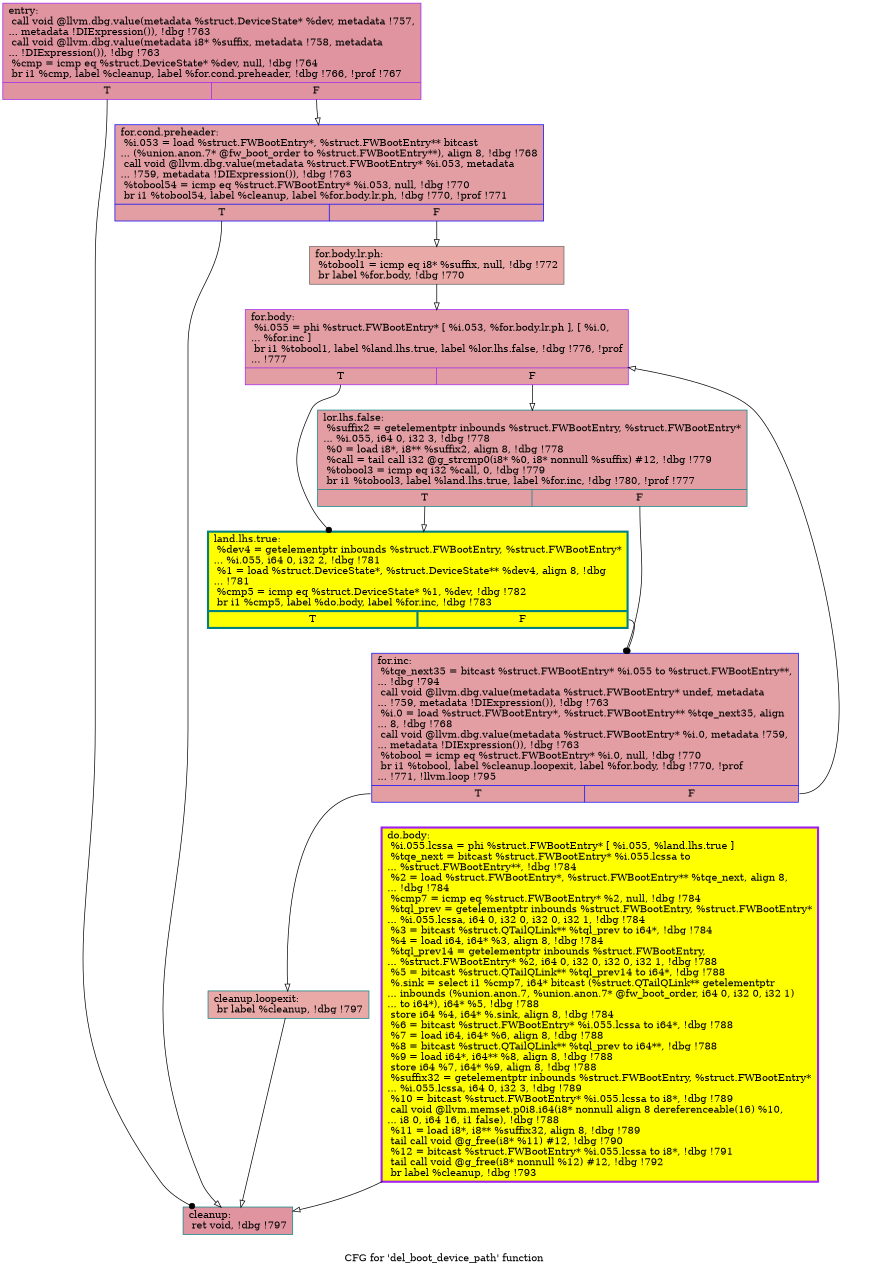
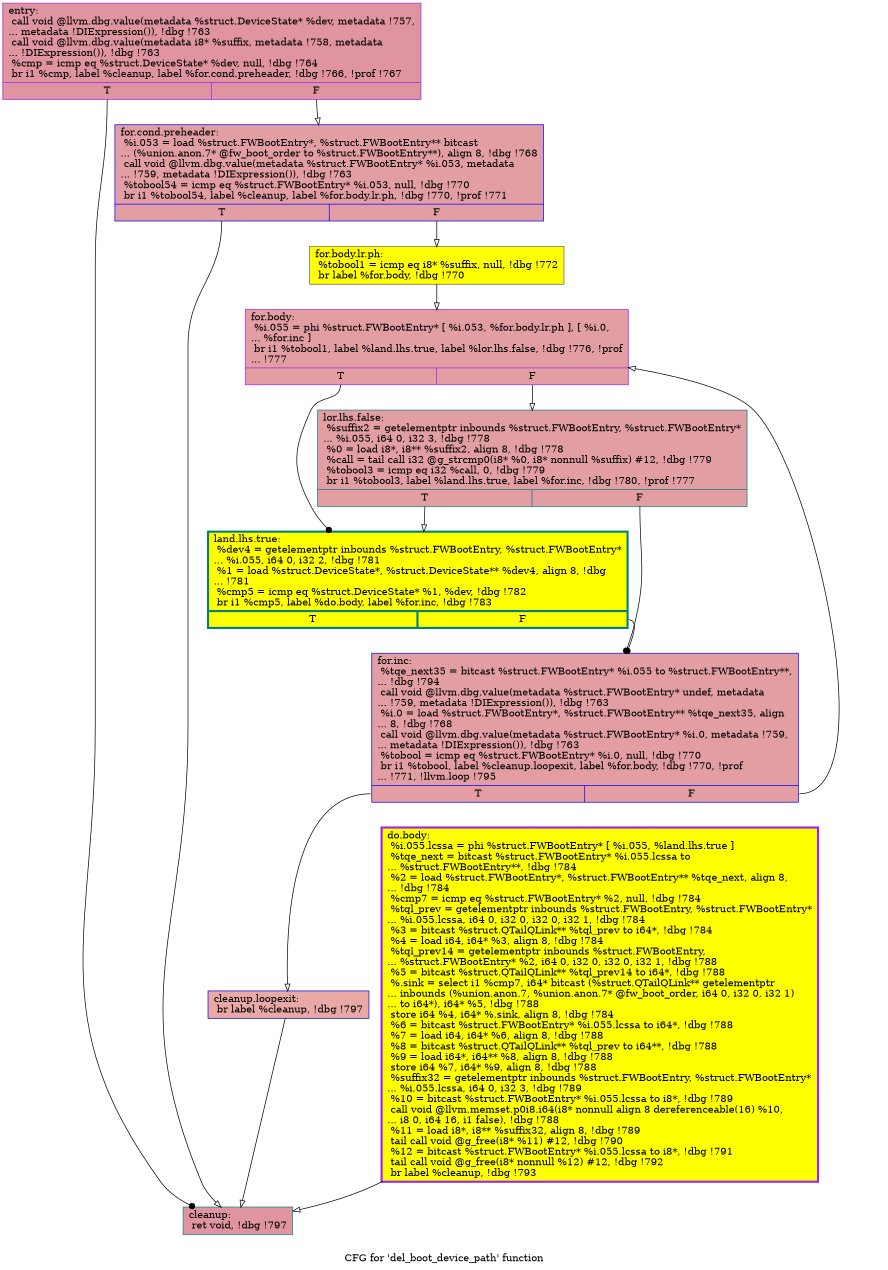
(437, 265) -> (437, 265)
(288, 1005) -> (288, 1005)
